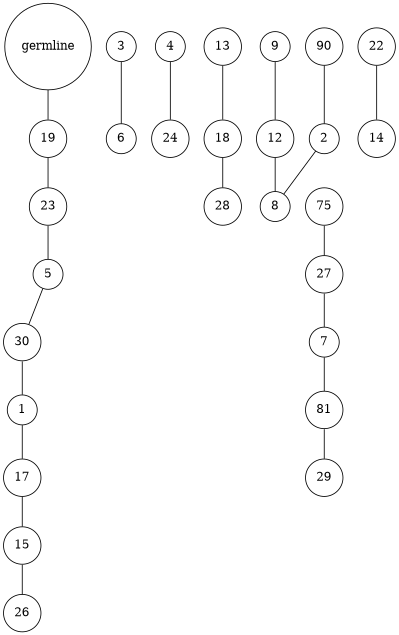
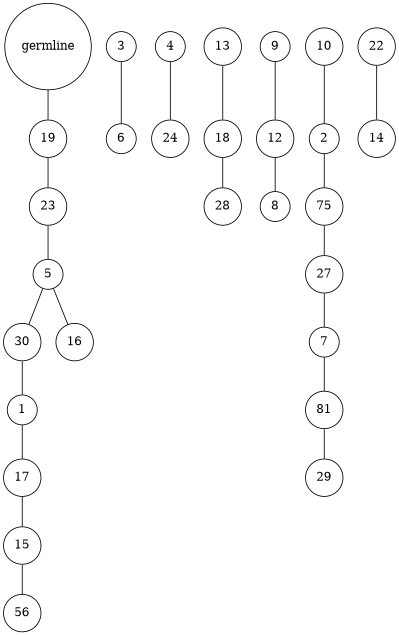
(324, 47) -> (324, 47)
(300, 173) -> (324, 171)
none -> (75, 342)
(22, 613) -> (22, 613)
